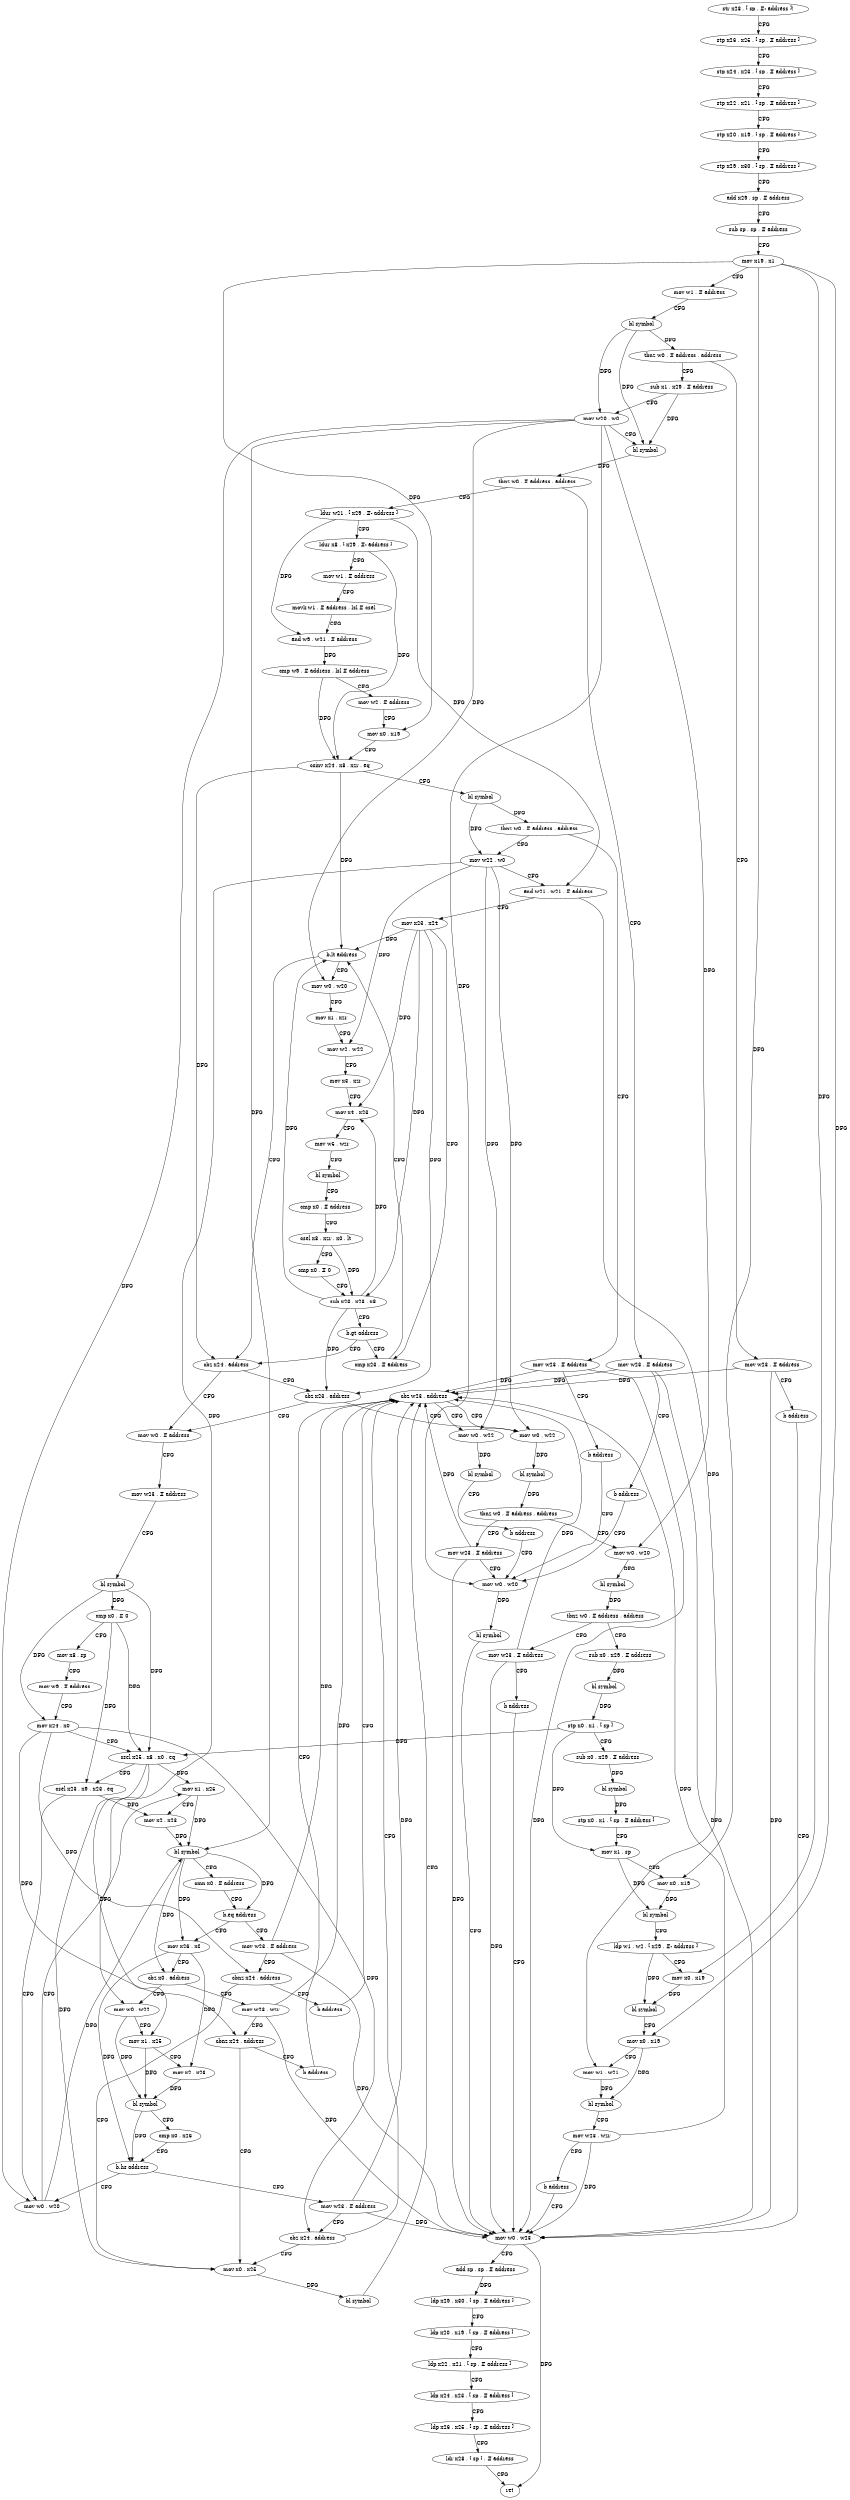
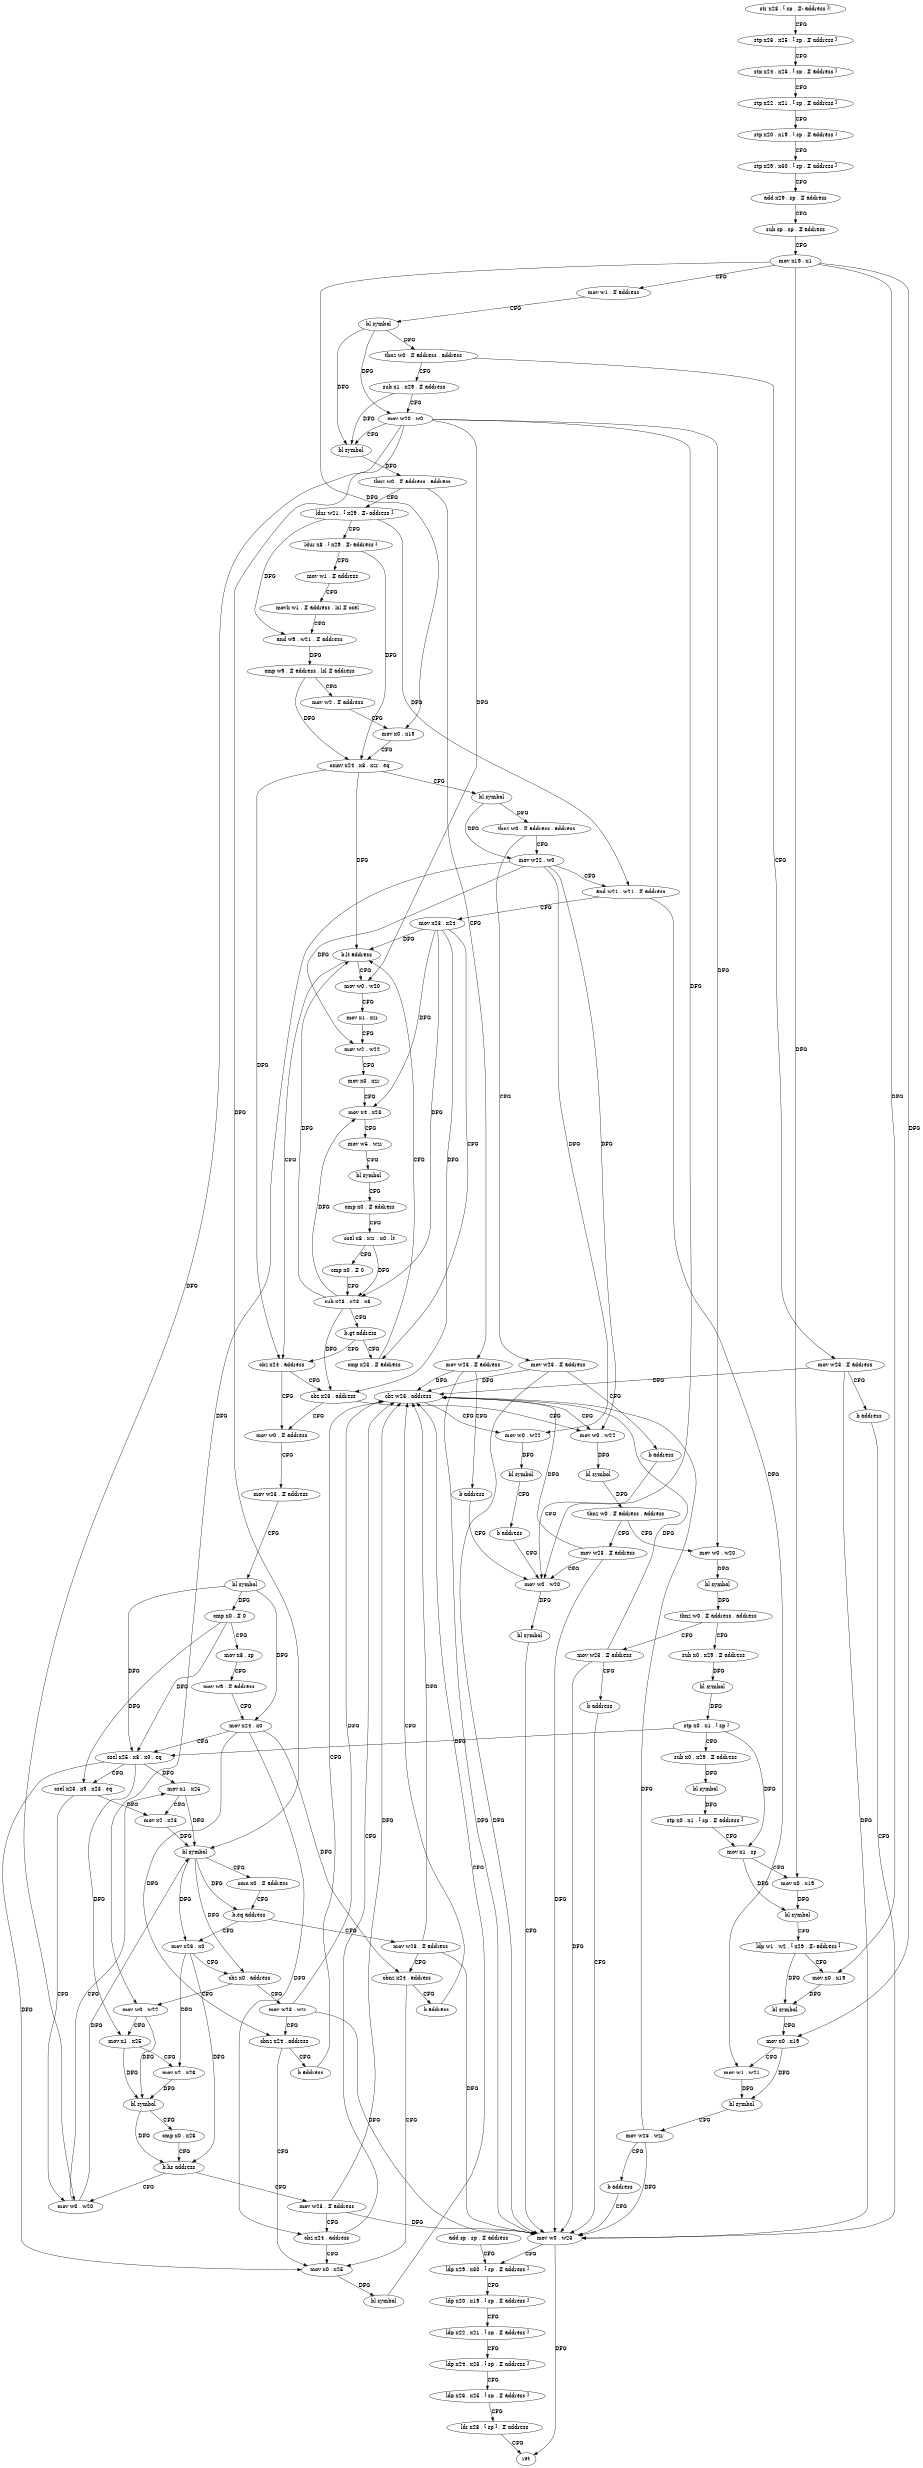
(501, 2253) -> (523, 2253)
(486, 2286) -> (489, 2254)
